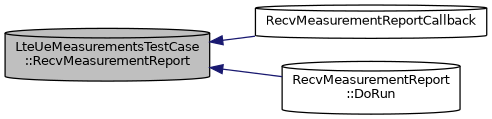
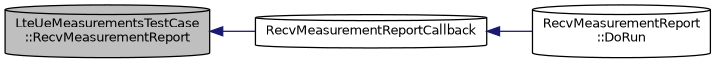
(253, 73) -> (516, 31)
